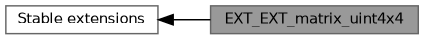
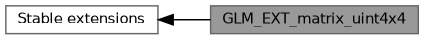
(314, 20) -> (314, 20)
